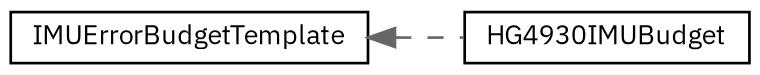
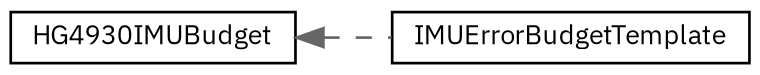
(430, 38) -> (358, 38)
